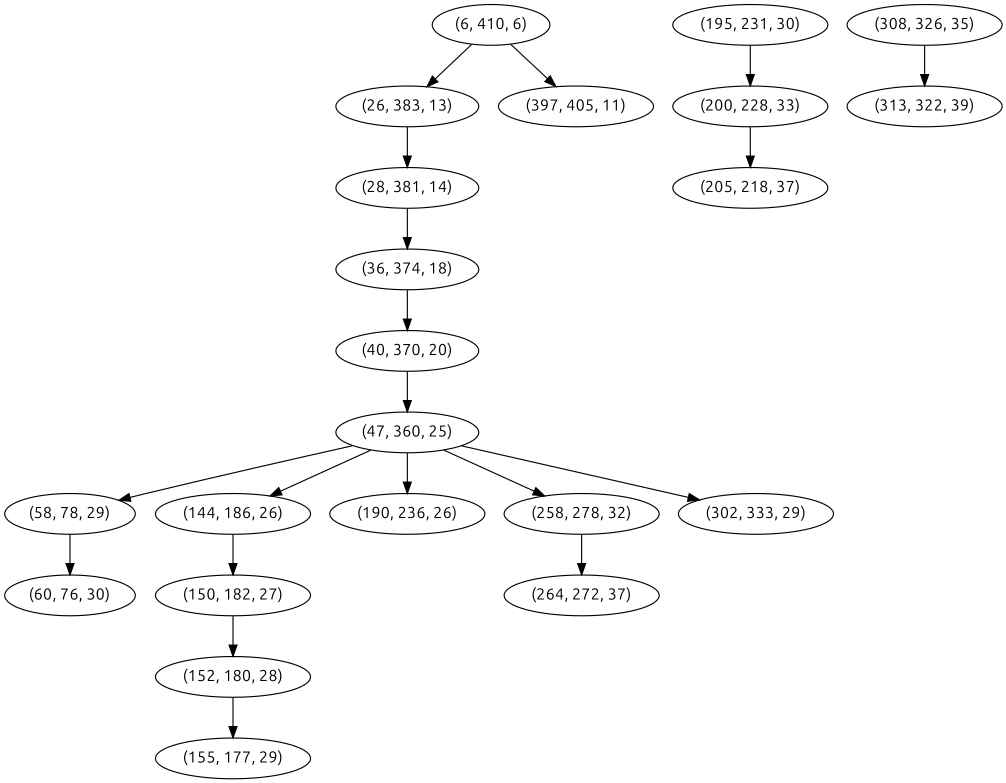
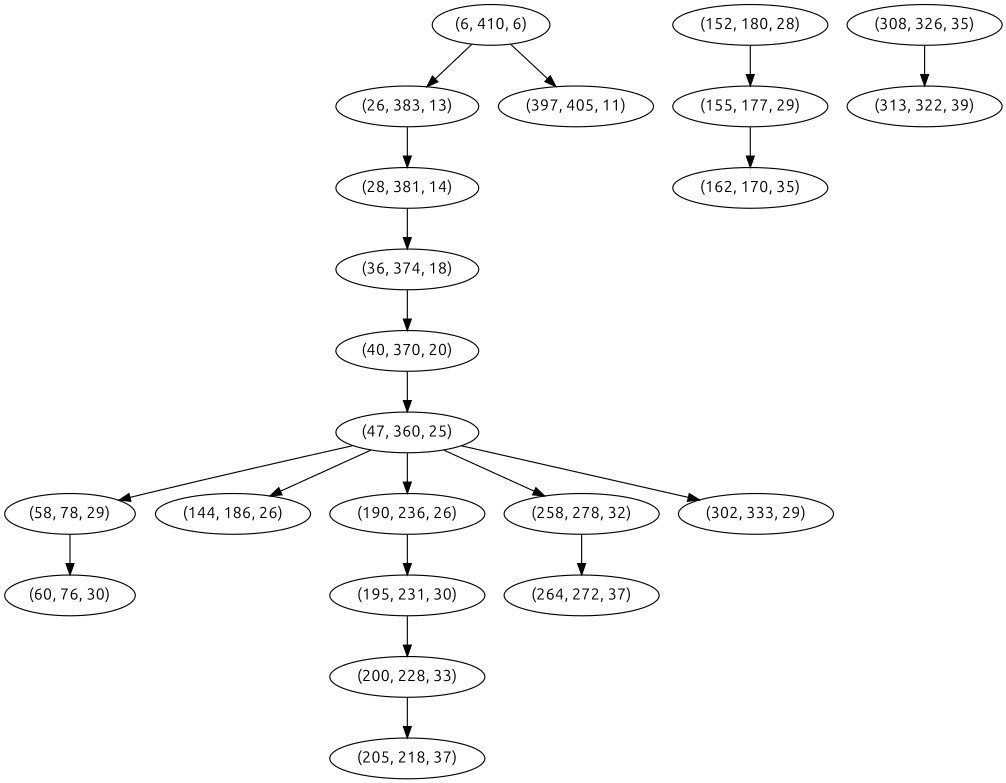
none -> (750, 188)
none -> (407, 549)
(233, 595) -> none
